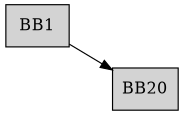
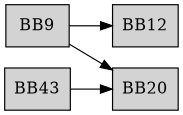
(38, 26) -> (38, 26)
none -> (145, 26)
none -> (38, 89)
